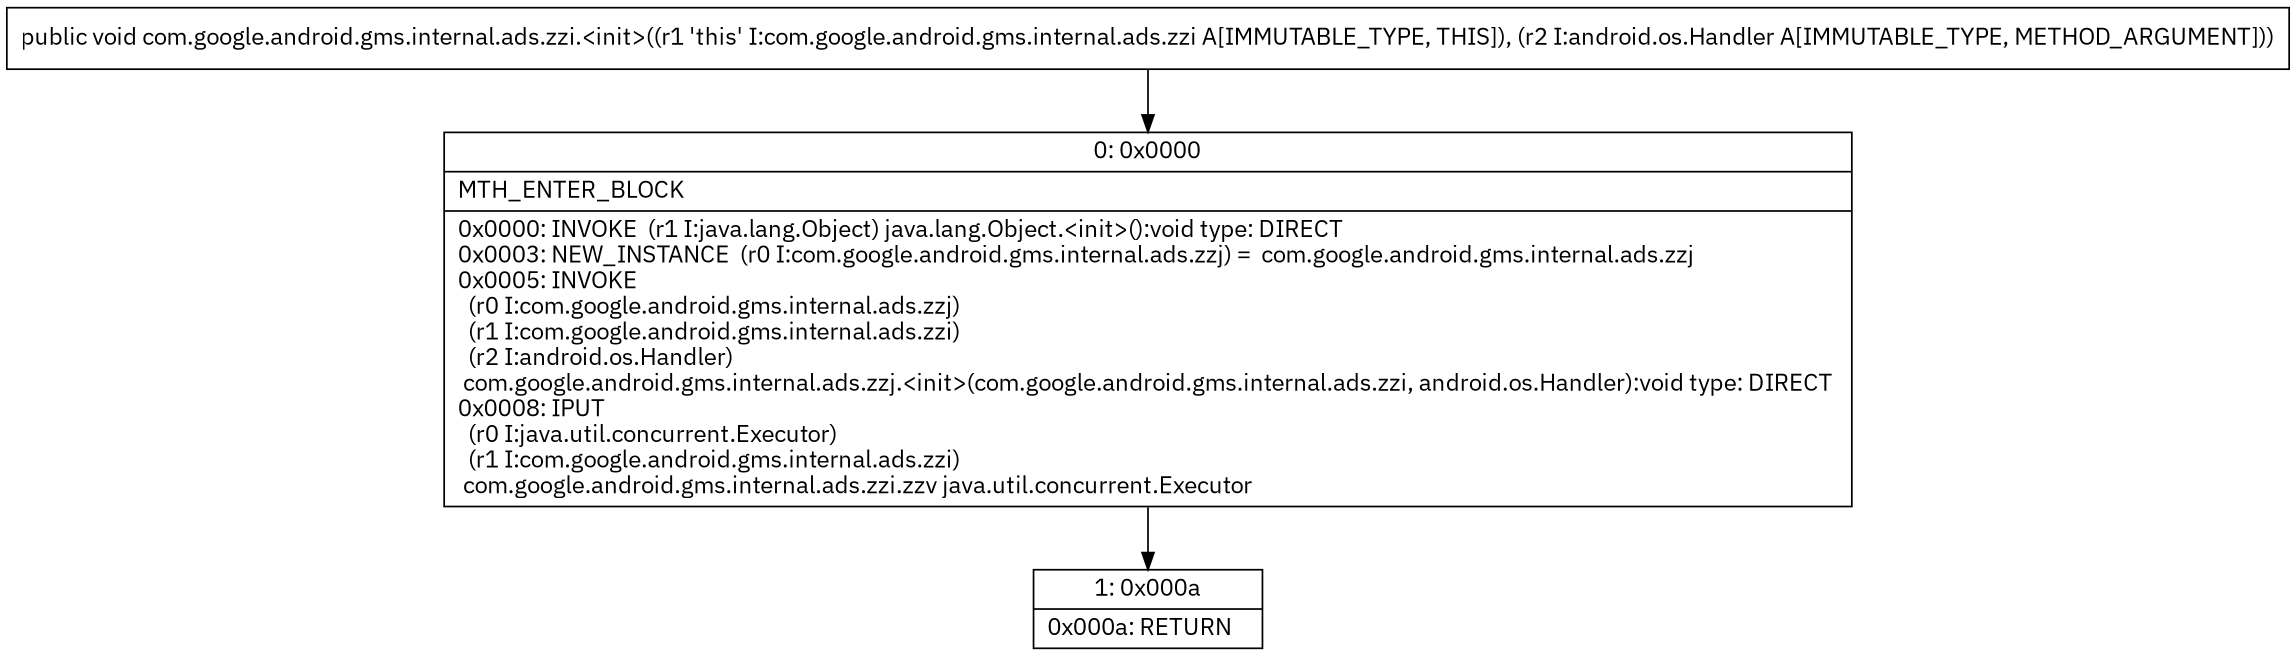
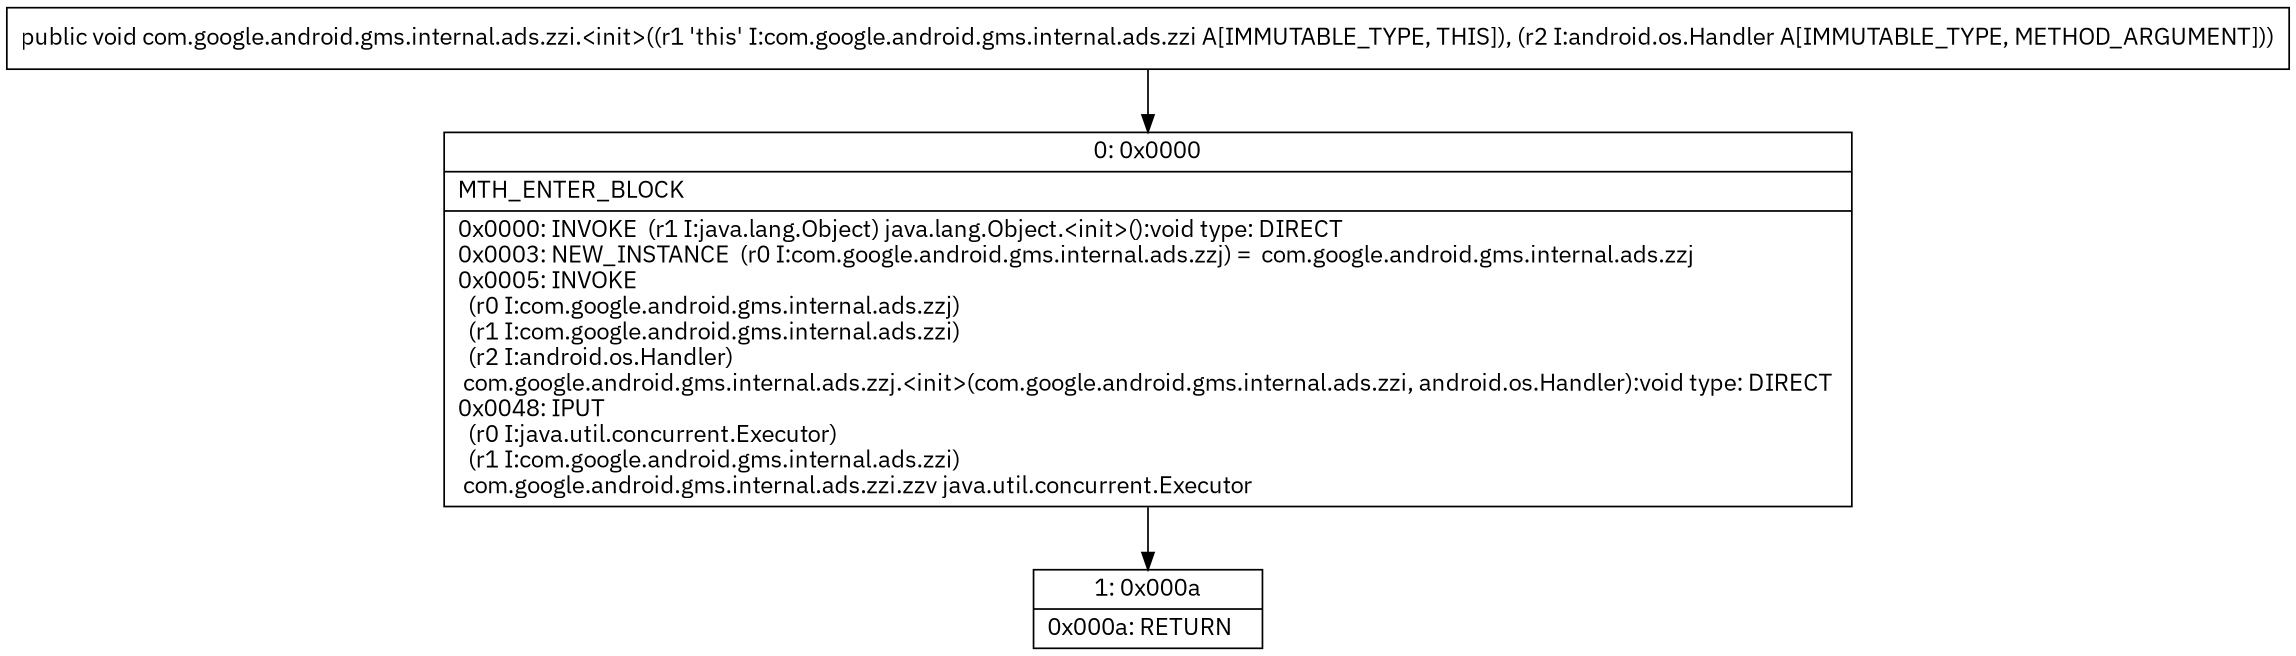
(537, 409) -> (537, 409)
